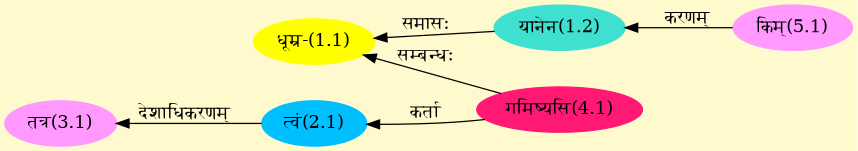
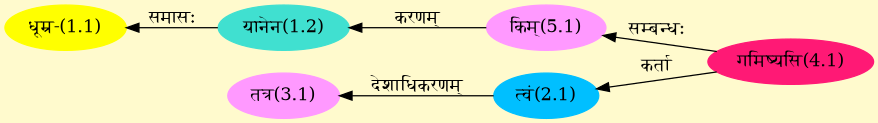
(439, 76) -> (666, 44)
